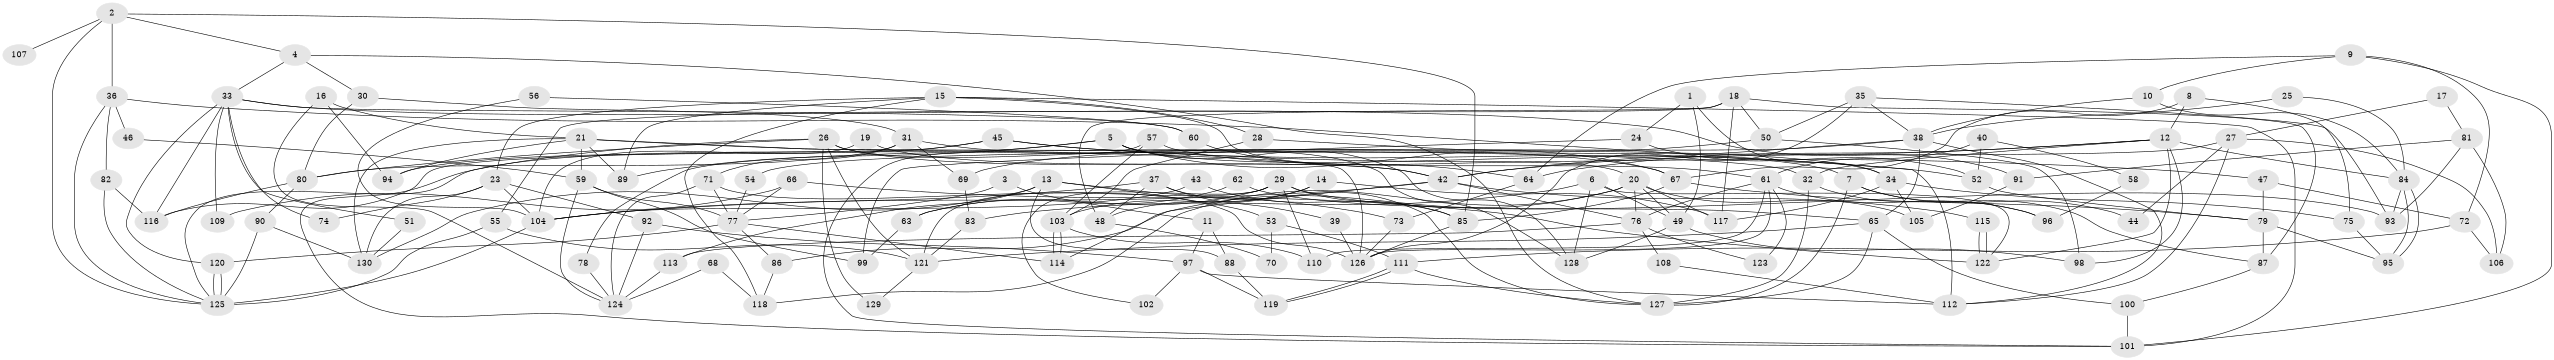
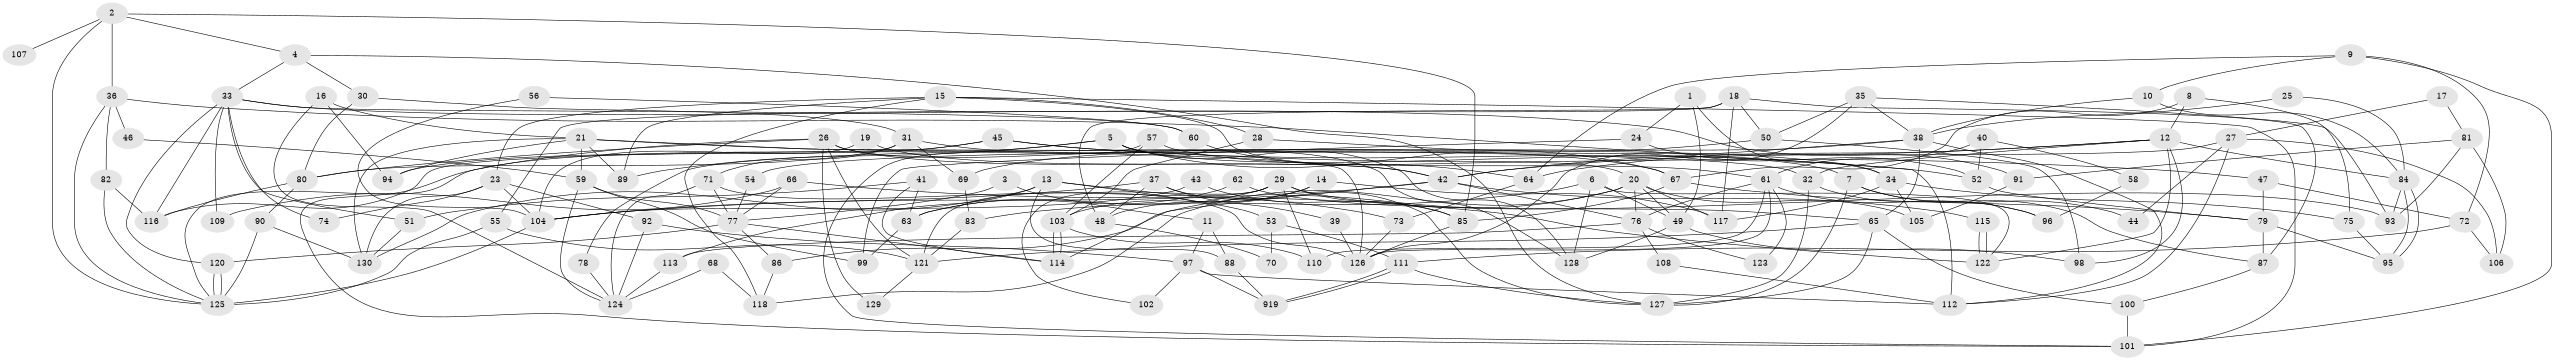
none -> (922, 180)
(1271, 305) -> (1271, 305)
